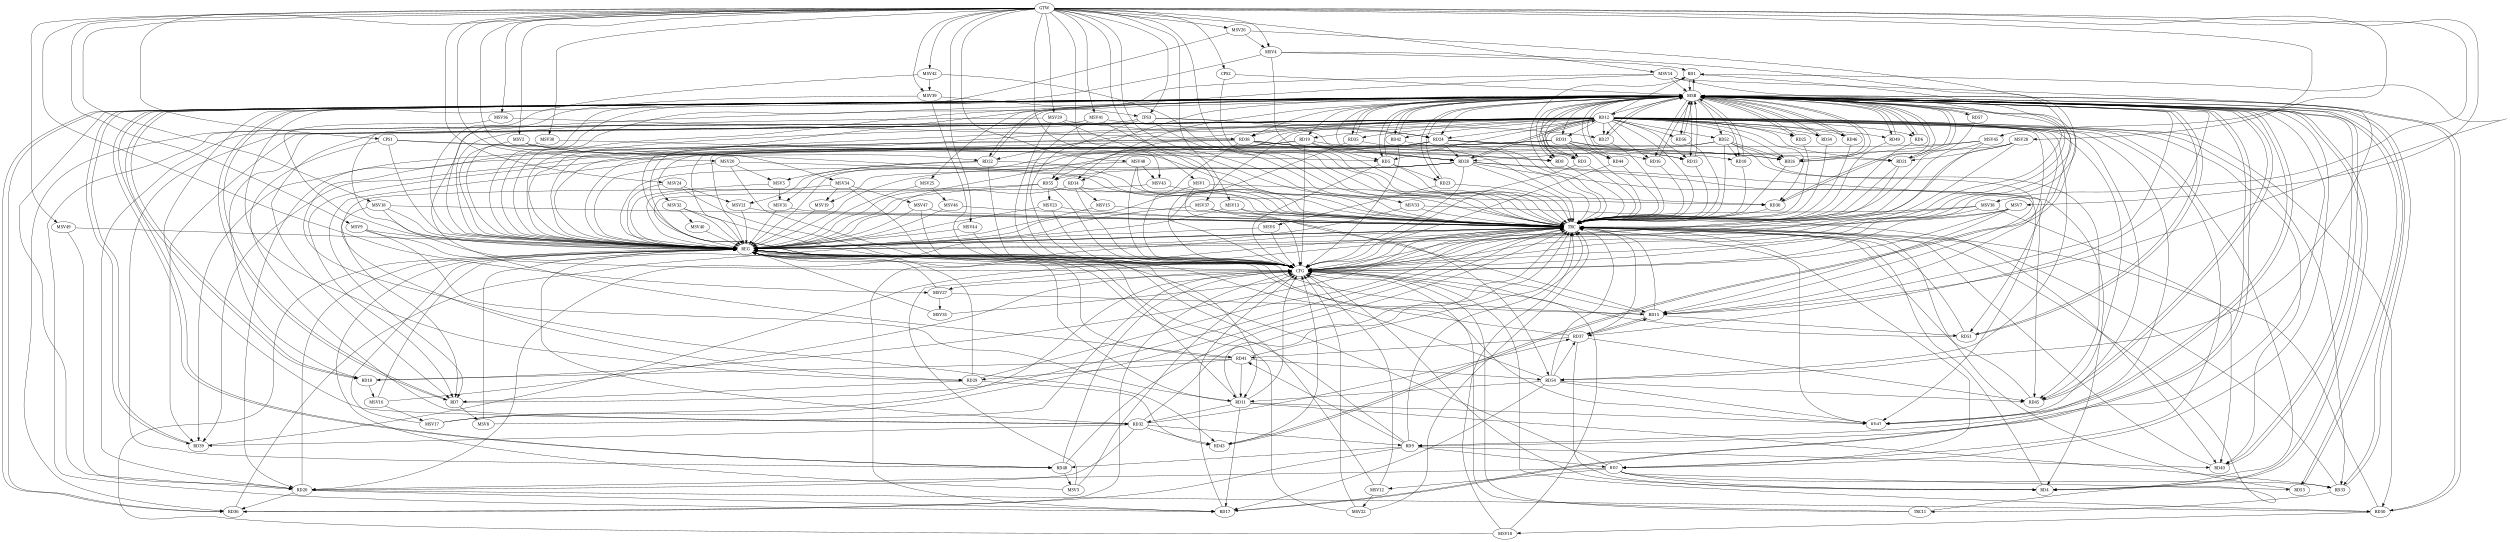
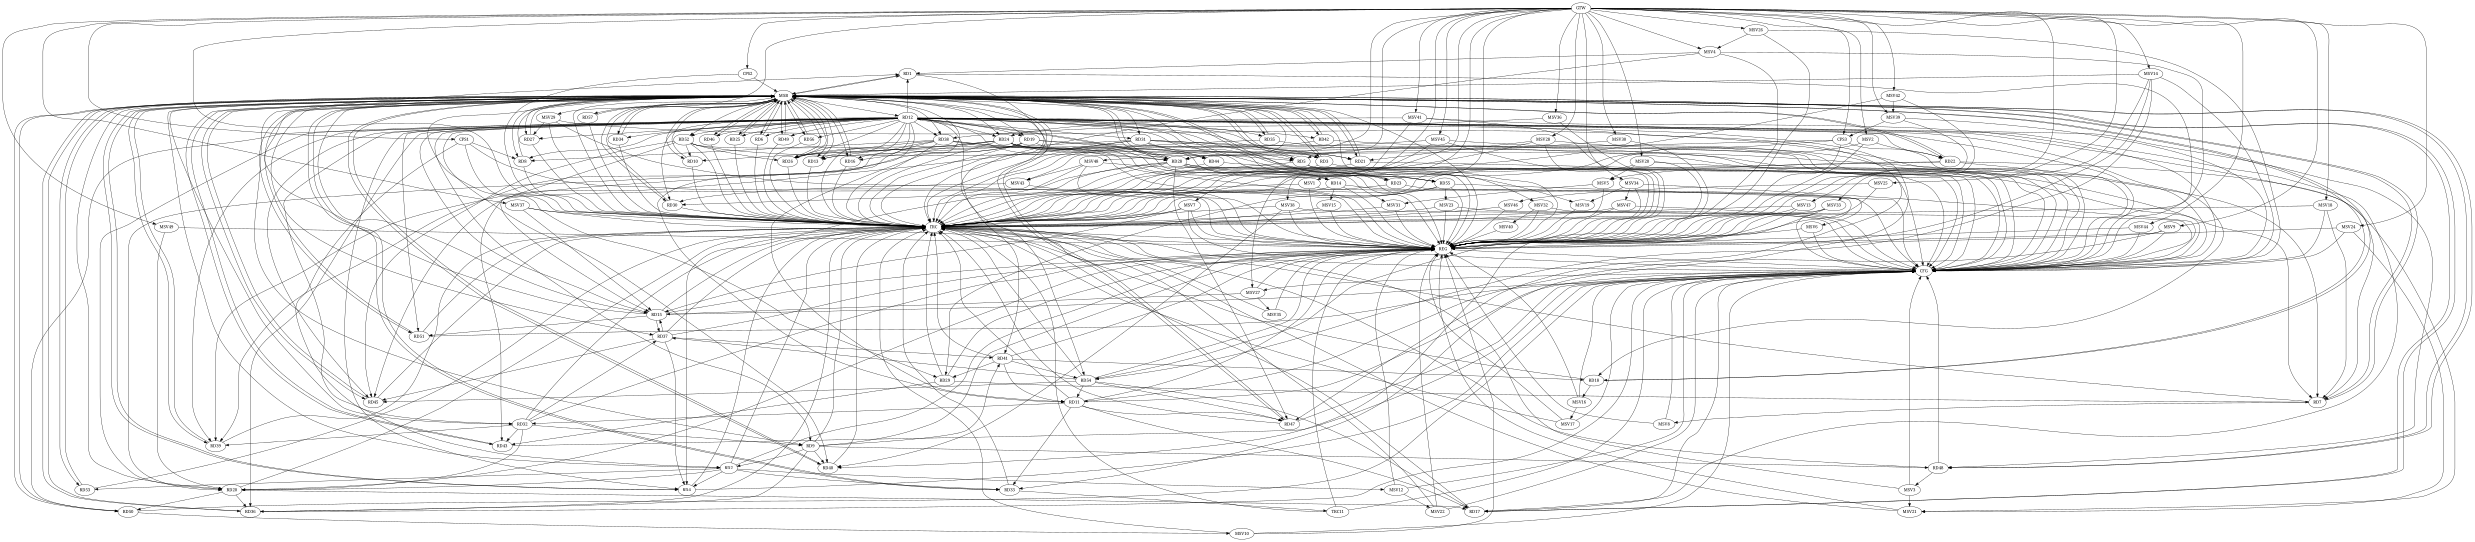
(1291, 124) -> none
(557, 244) -> none
(2062, 256) -> (620, 203)
(459, 443) -> (1910, 498)
